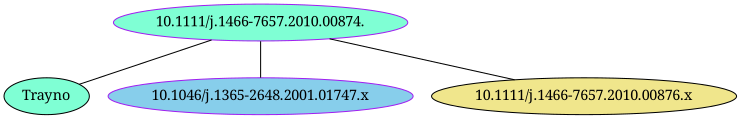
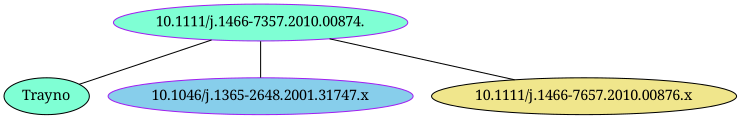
(261, 23) -> (261, 23)
(261, 96) -> (261, 96)
